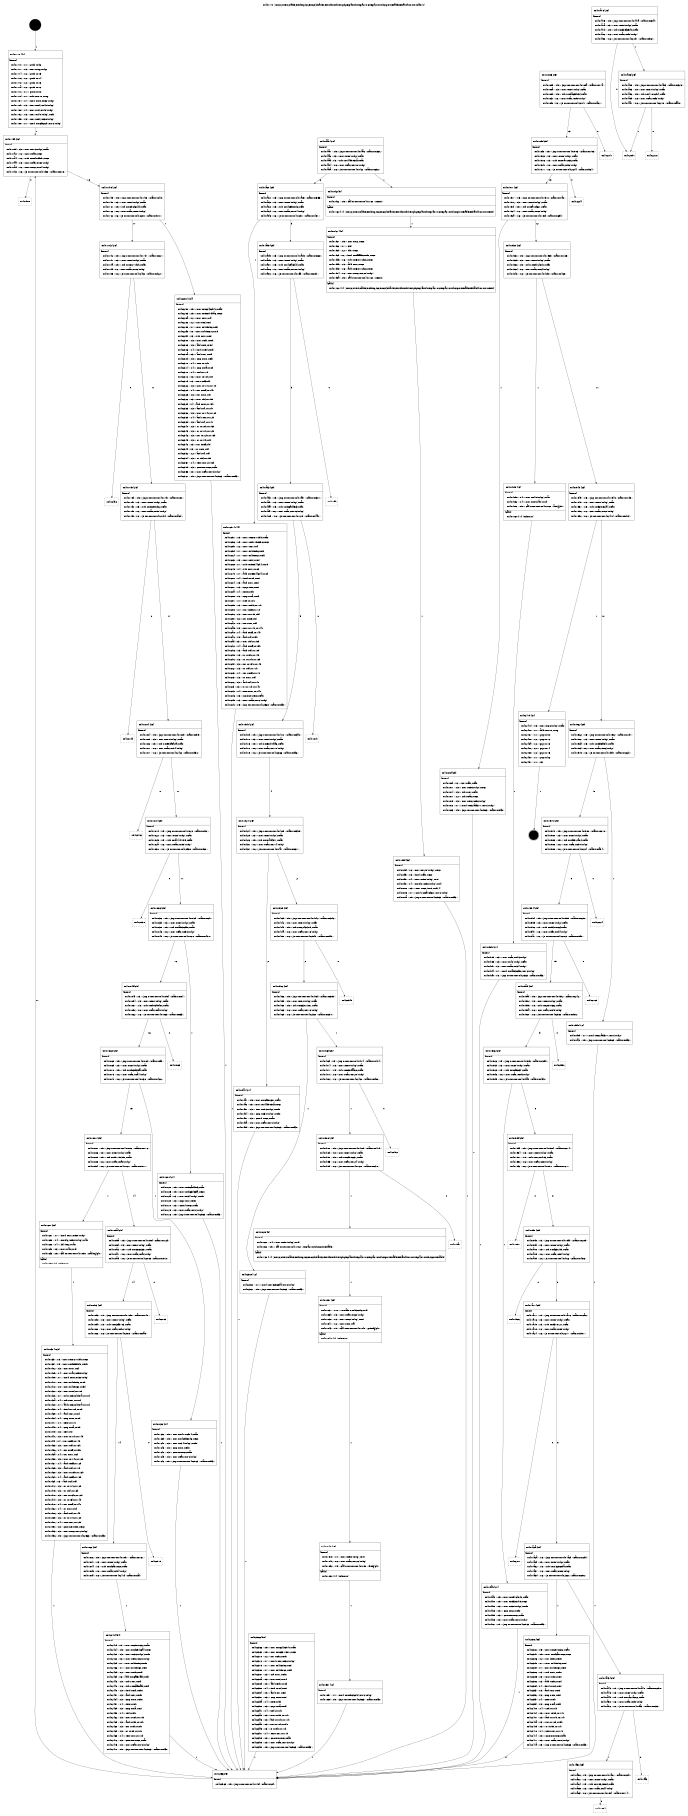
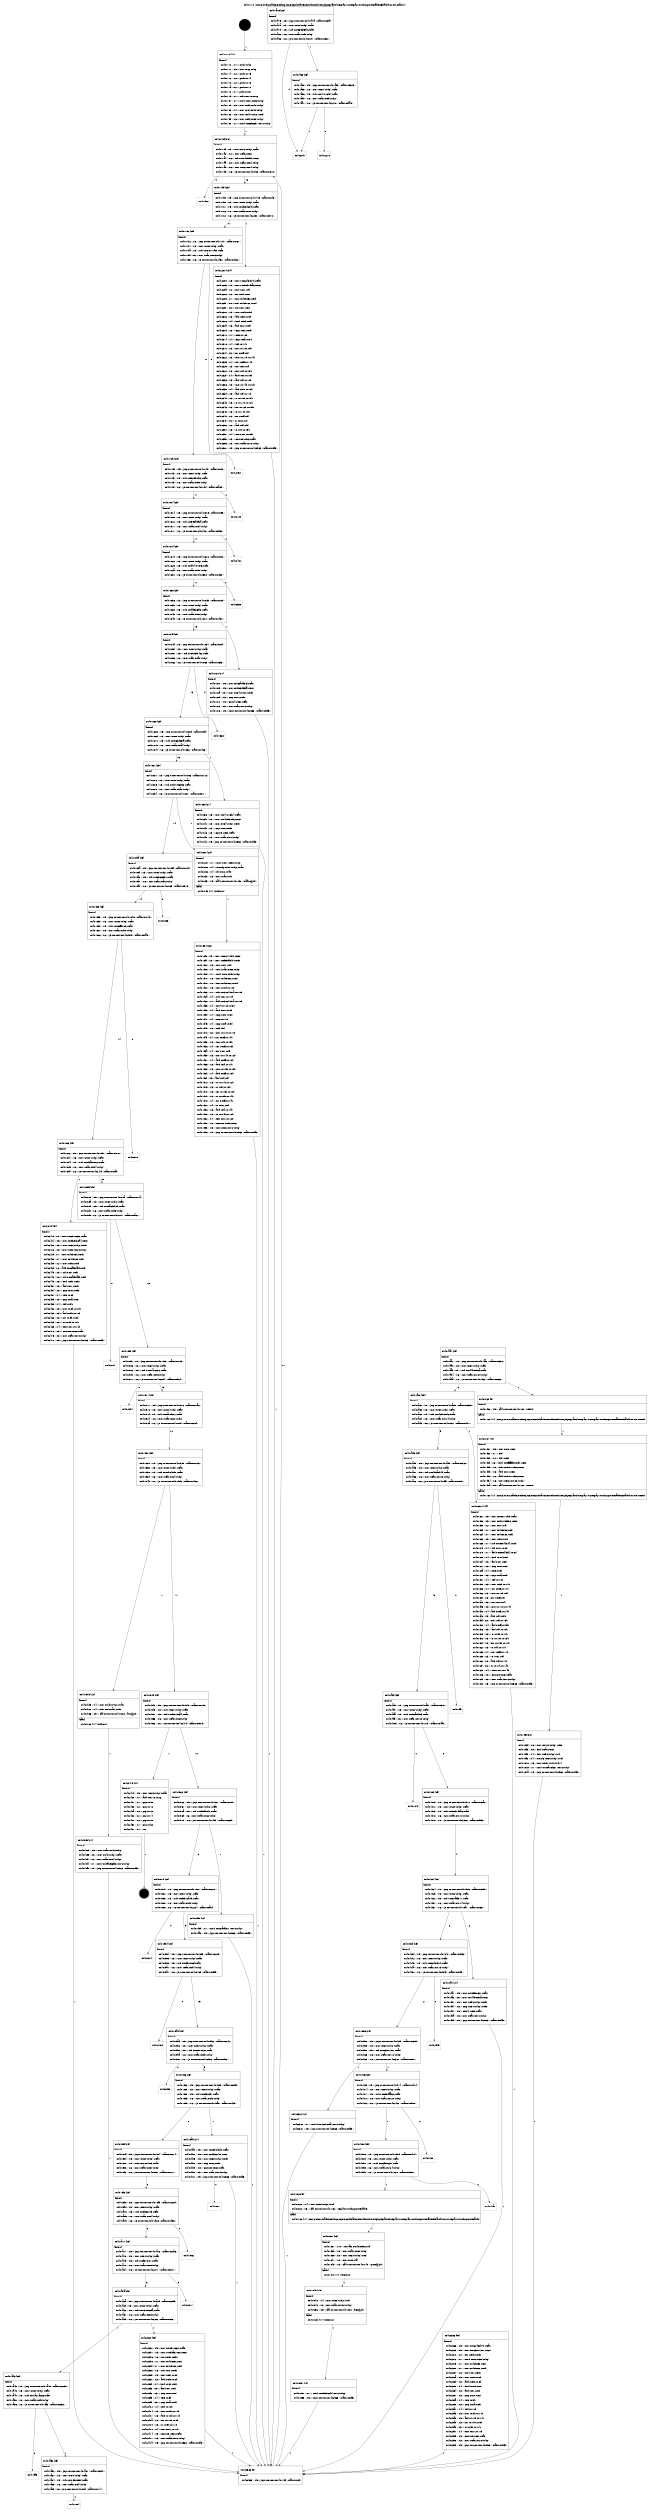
(473, 792) -> none
none -> (100, 1179)
(525, 1205) -> (215, 2191)
(506, 1757) -> (232, 2453)
